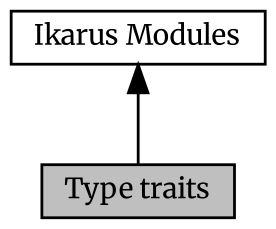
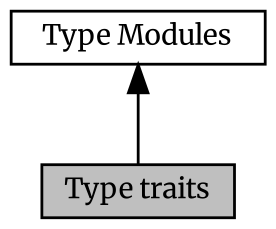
(138, 38) -> (138, 38)
